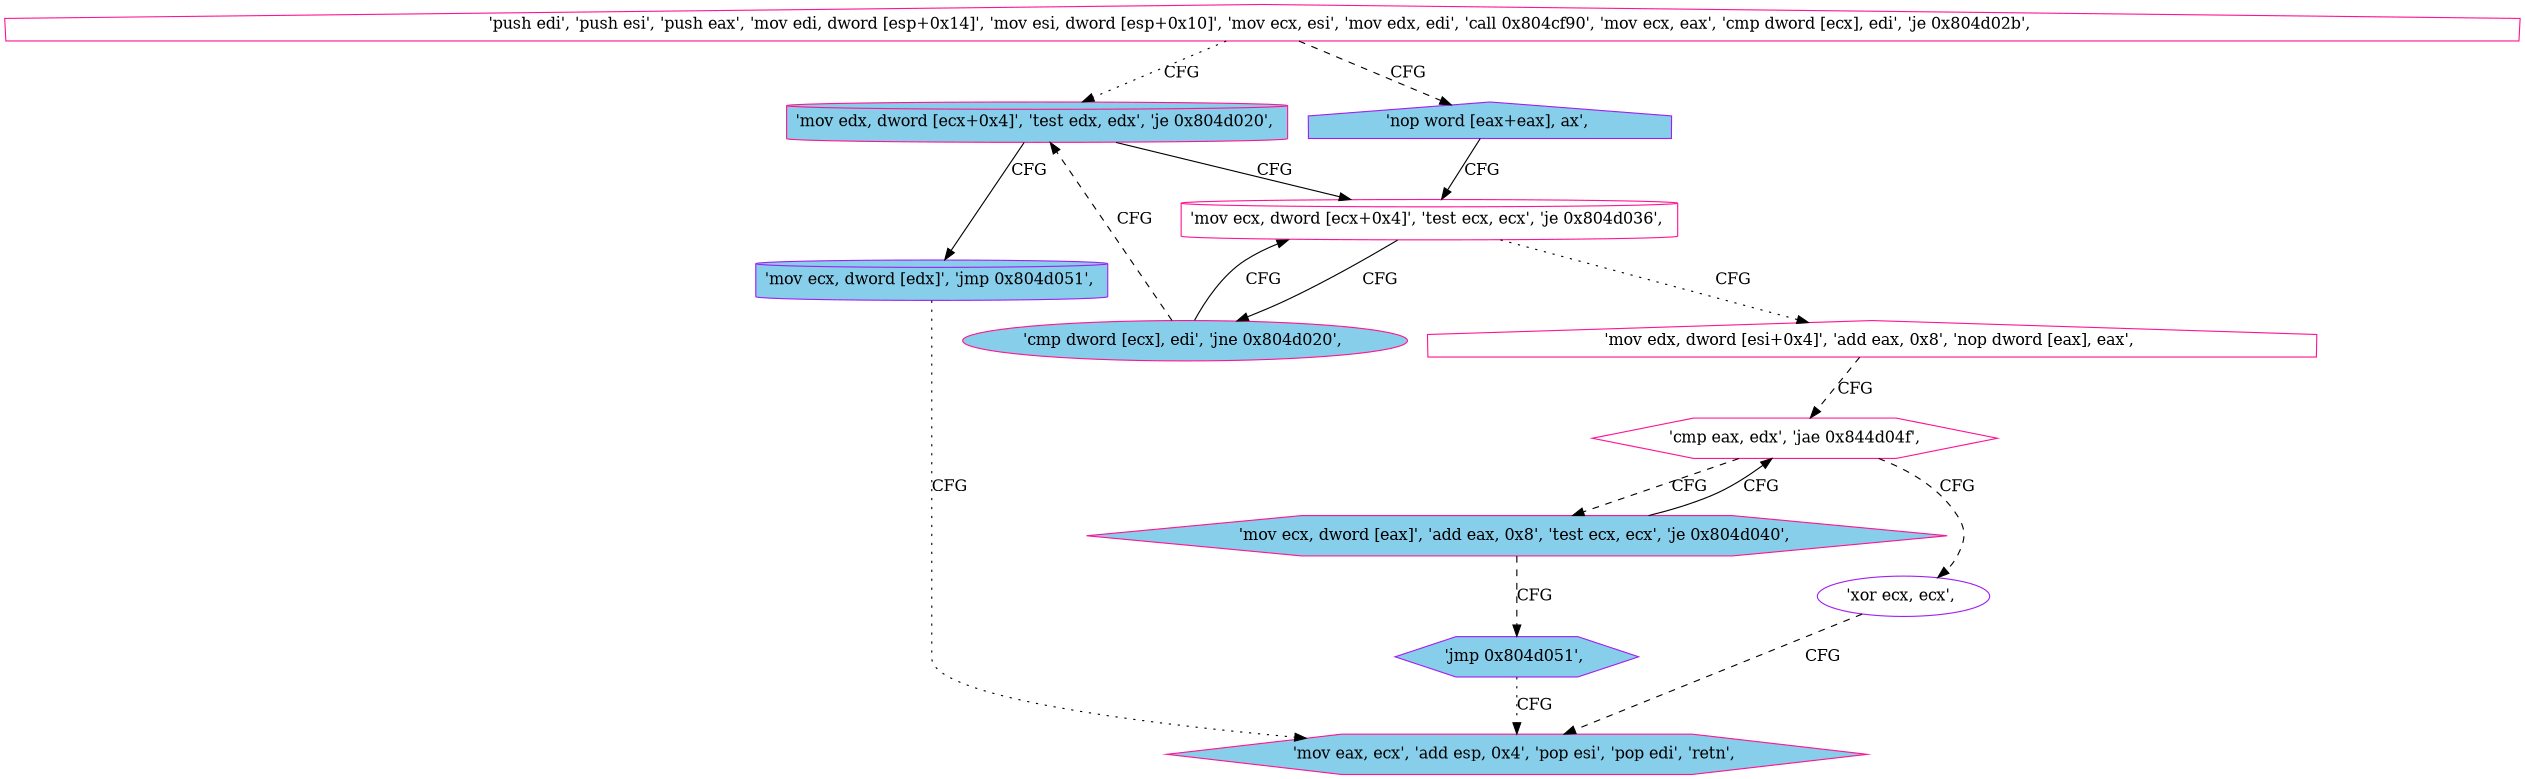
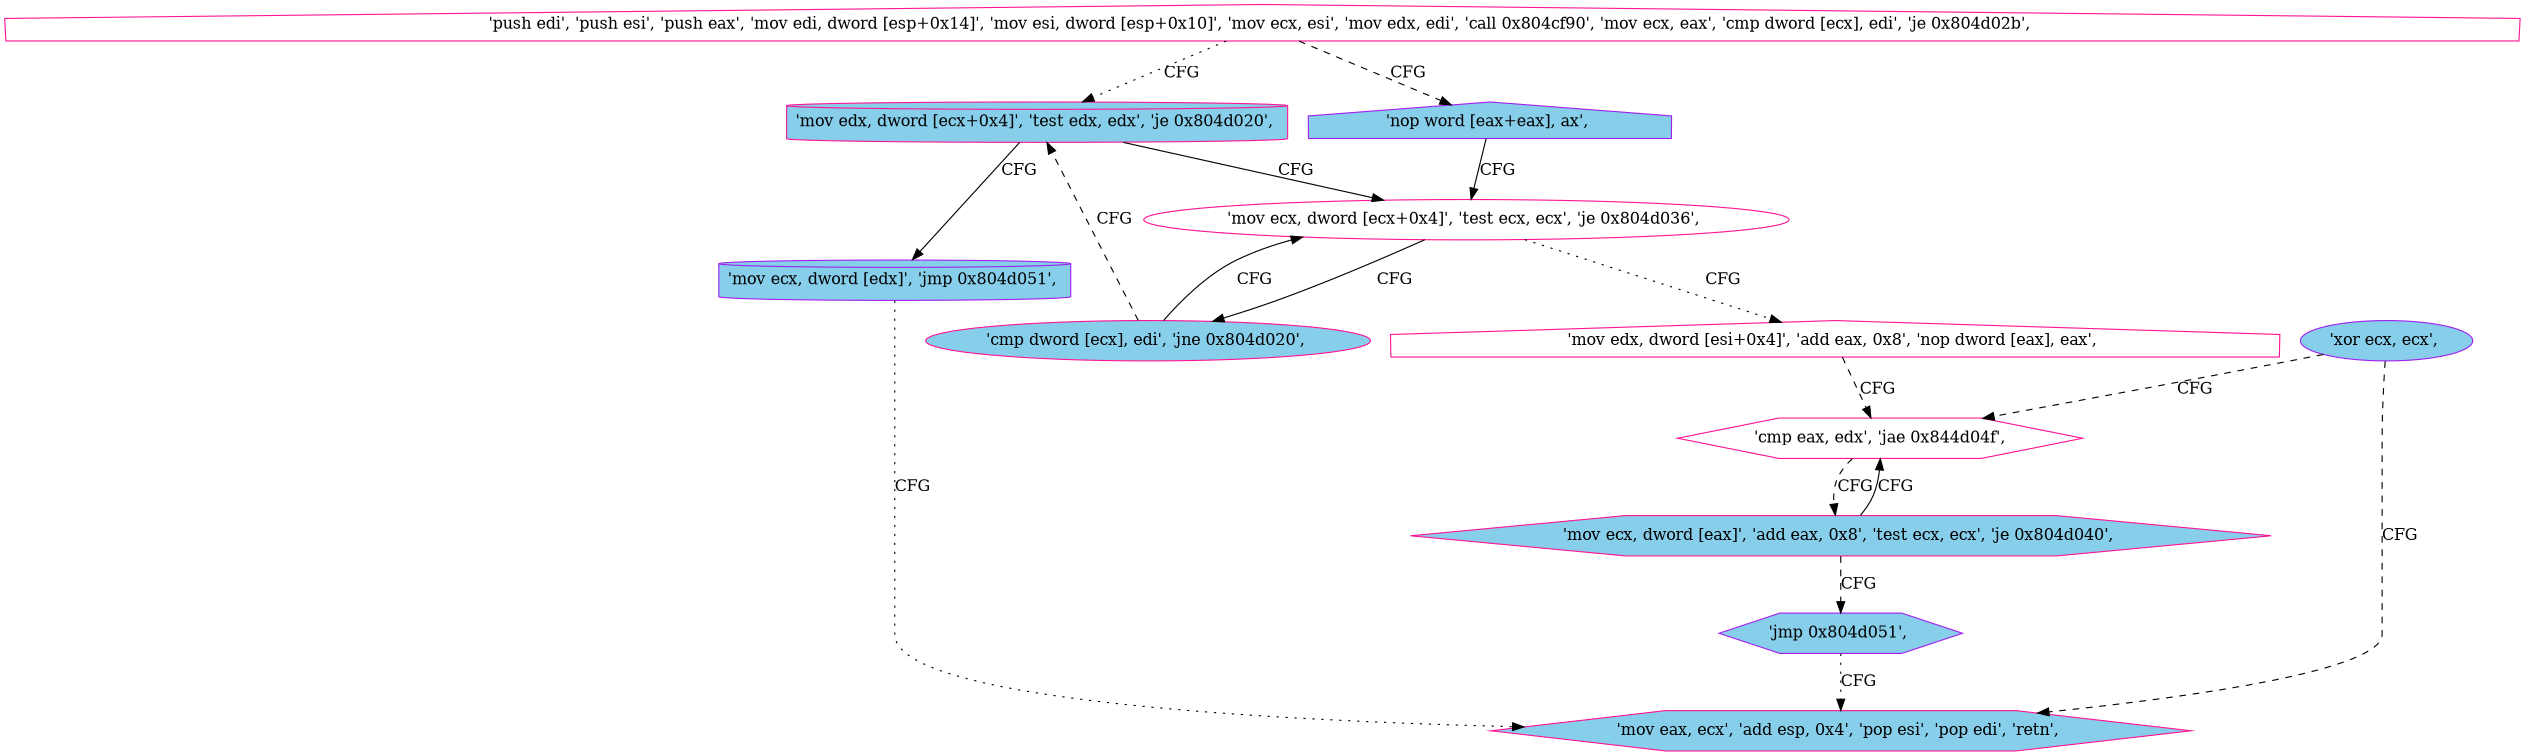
(1429, 220) -> (1466, 220)
(1946, 501) -> (2159, 386)
(1904, 596) -> (2387, 341)
